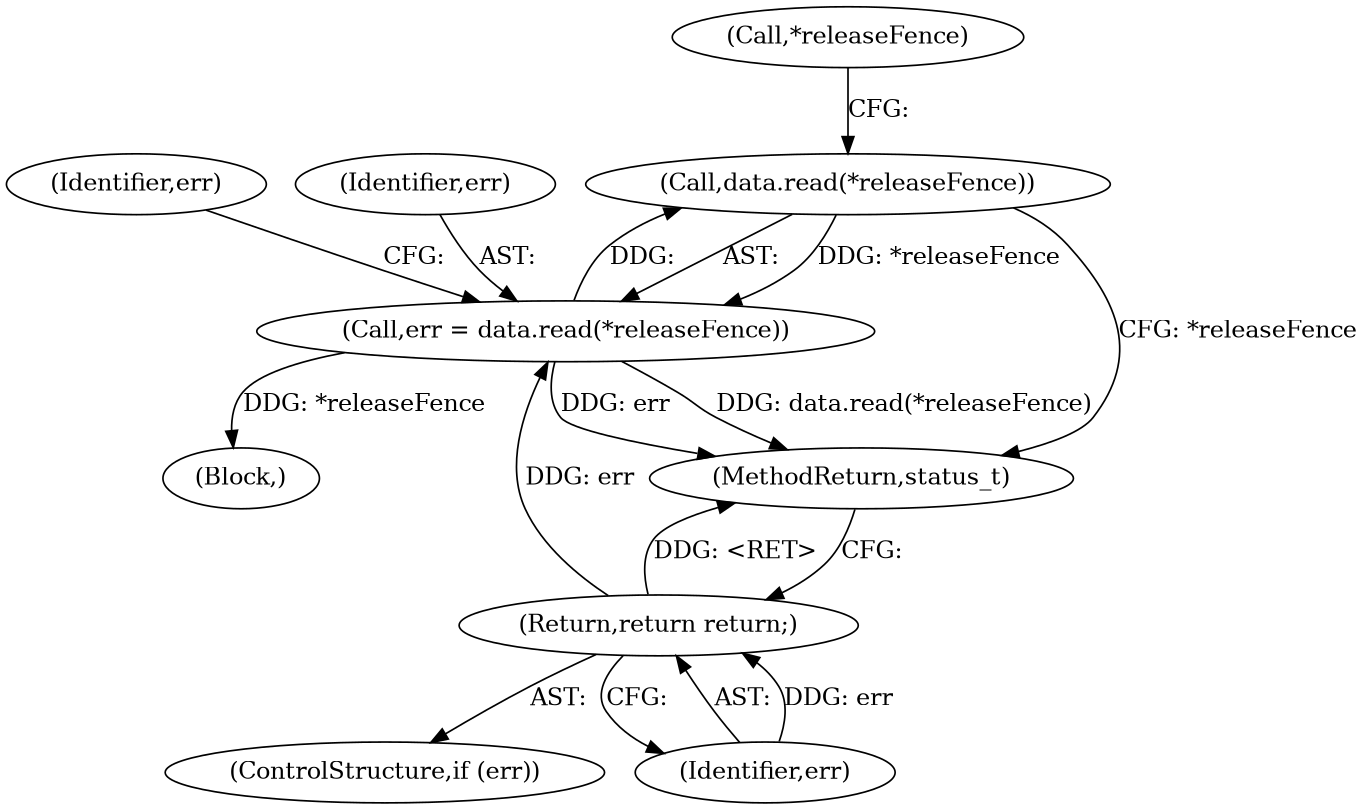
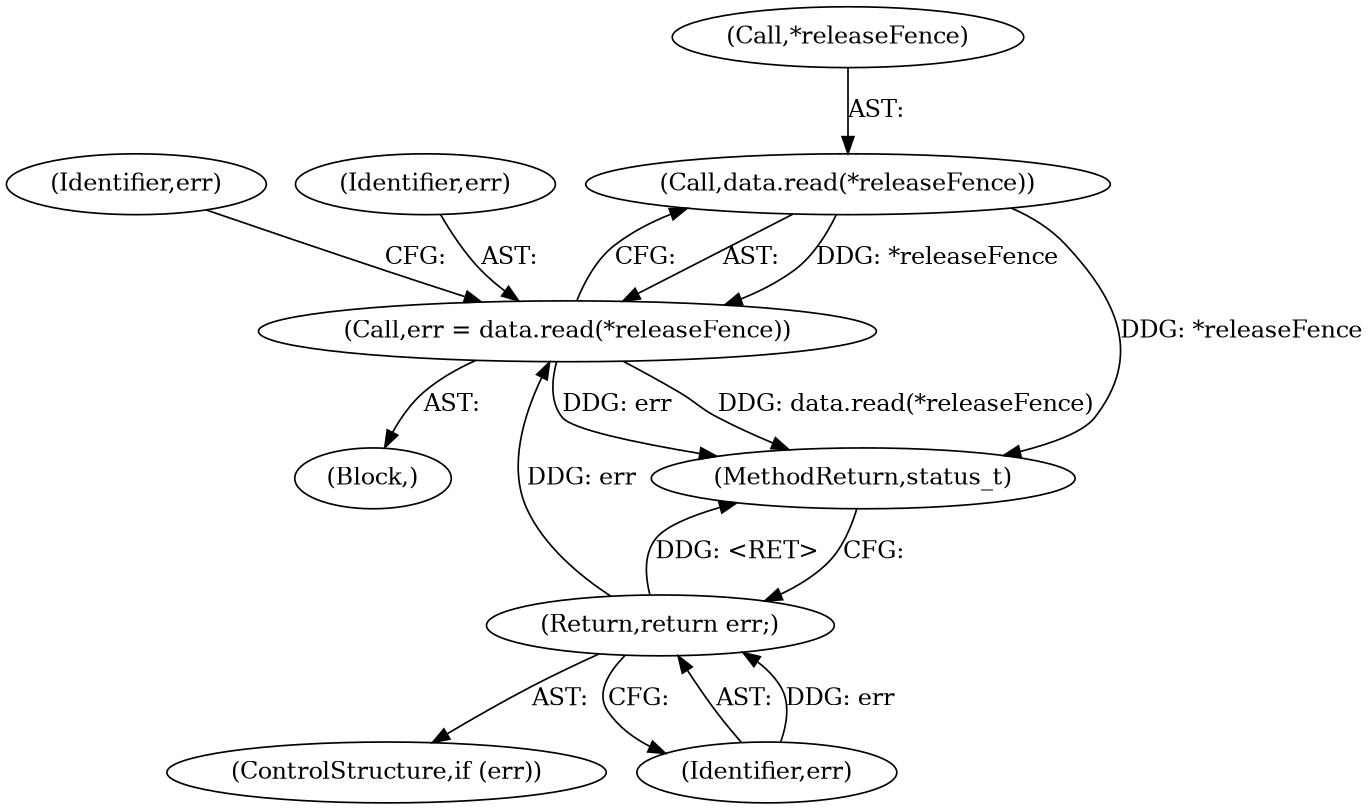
(883, 111) -> (880, 111)
(646, 258) -> (649, 258)
(1238, 331) -> (1242, 331)
(365, 405) -> (456, 405)
(659, 625) -> (660, 625)
